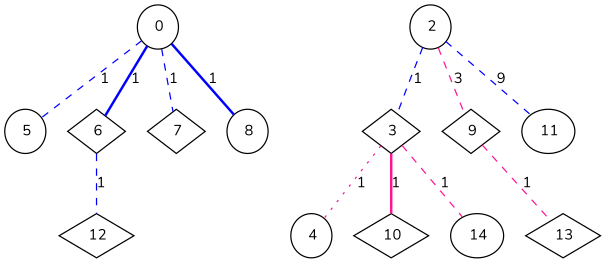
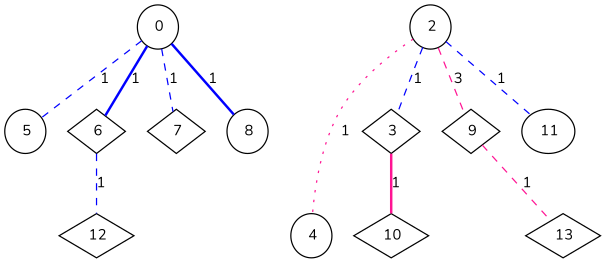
(502, 79) -> (502, 79)
(352, 182) -> (339, 113)
(477, 236) -> none
